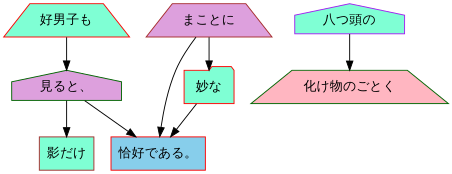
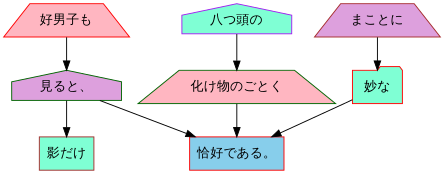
(67, 20) -> (67, 20)
(172, 80) -> (237, 116)
